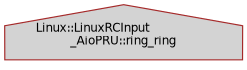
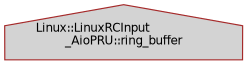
(124, 35) -> (124, 35)
